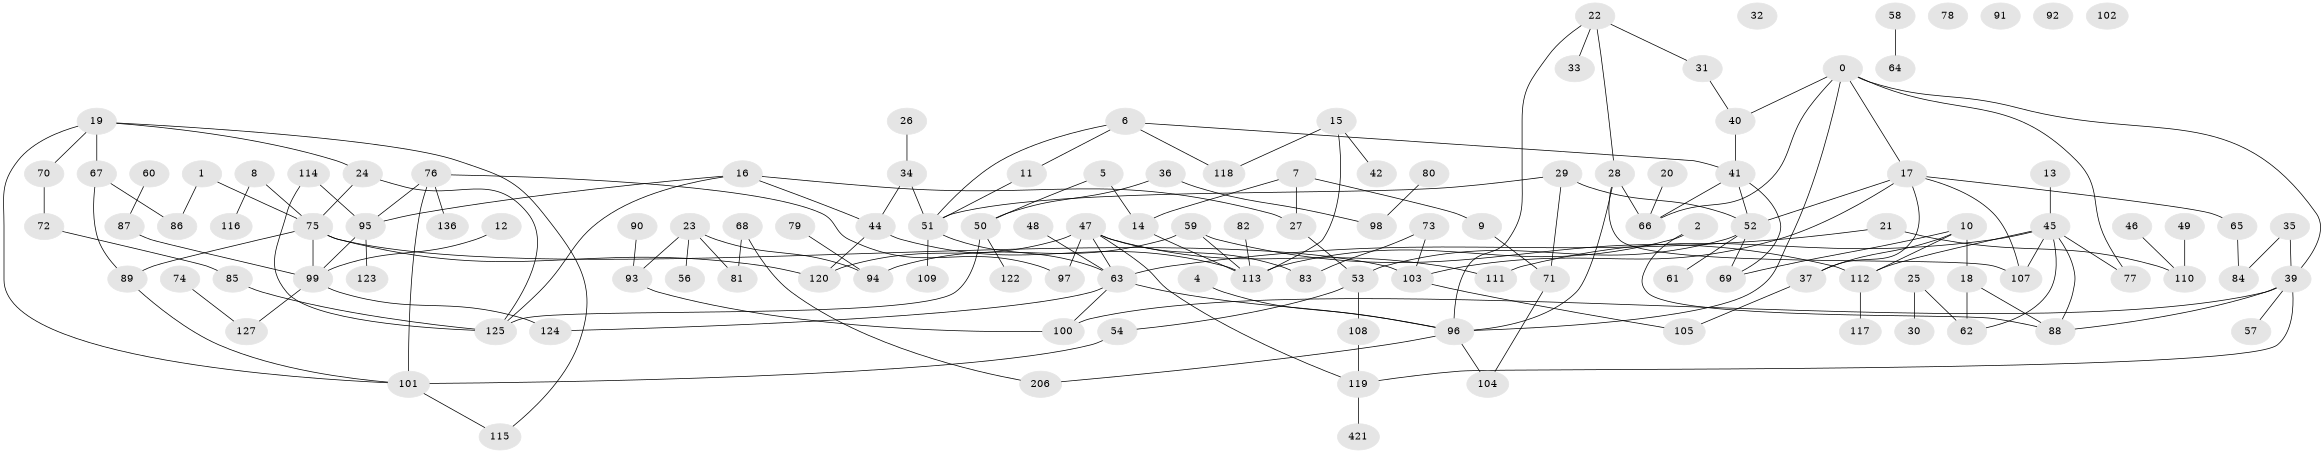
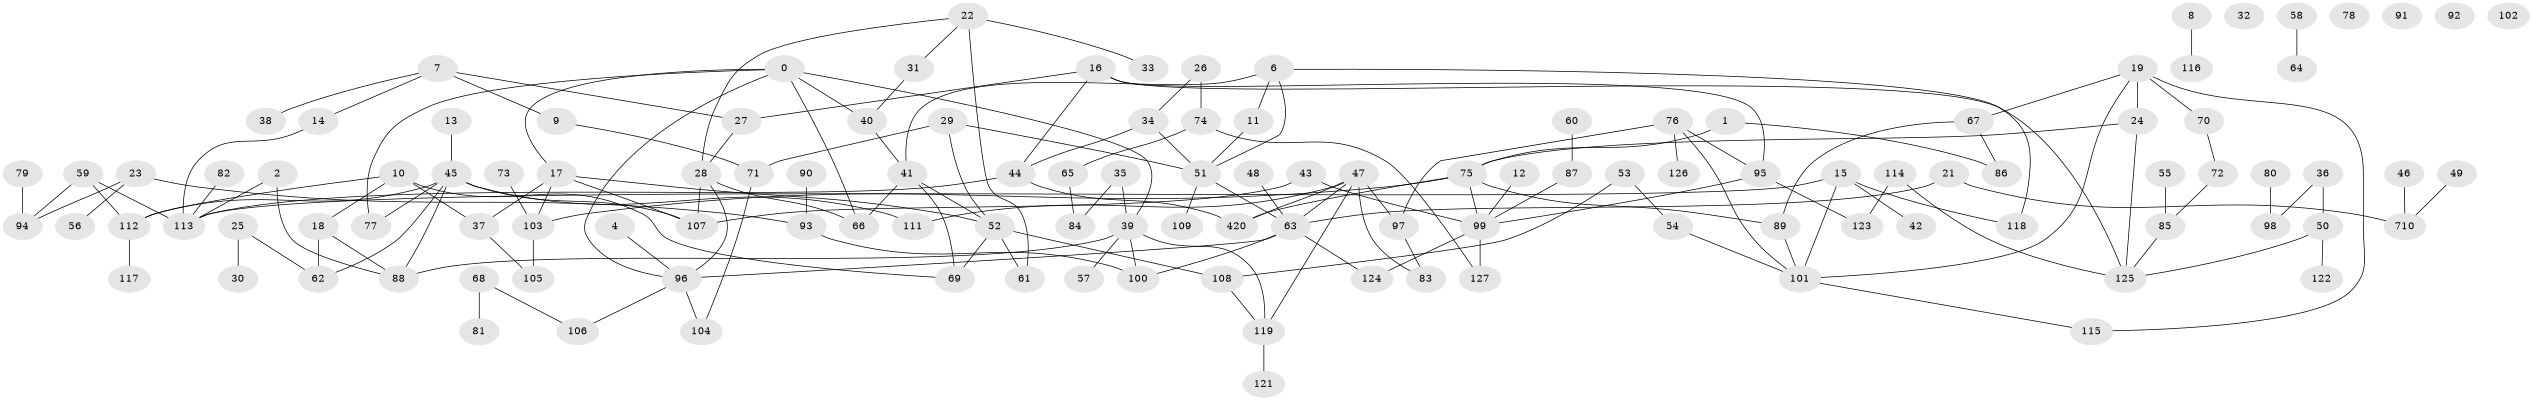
none -> (1201, 95)
none -> (266, 121)
(1104, 174) -> none
none -> (1306, 174)
(1667, 174) -> none
none -> (2165, 174)
(1522, 175) -> (982, 156)
(2075, 194) -> (1137, 147)
(334, 197) -> (1876, 204)
(284, 200) -> none
(447, 226) -> (1679, 174)
none -> (1821, 226)
(714, 253) -> none
(1327, 253) -> (721, 148)
(1368, 253) -> (1411, 250)
(1637, 254) -> (1089, 249)
(819, 279) -> (1237, 226)
(2185, 279) -> (2405, 226)
(1041, 384) -> (578, 332)
(1358, 437) -> (1264, 384)
